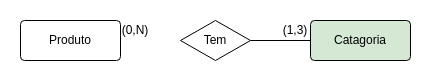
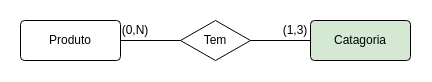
none -> (151, 41)
